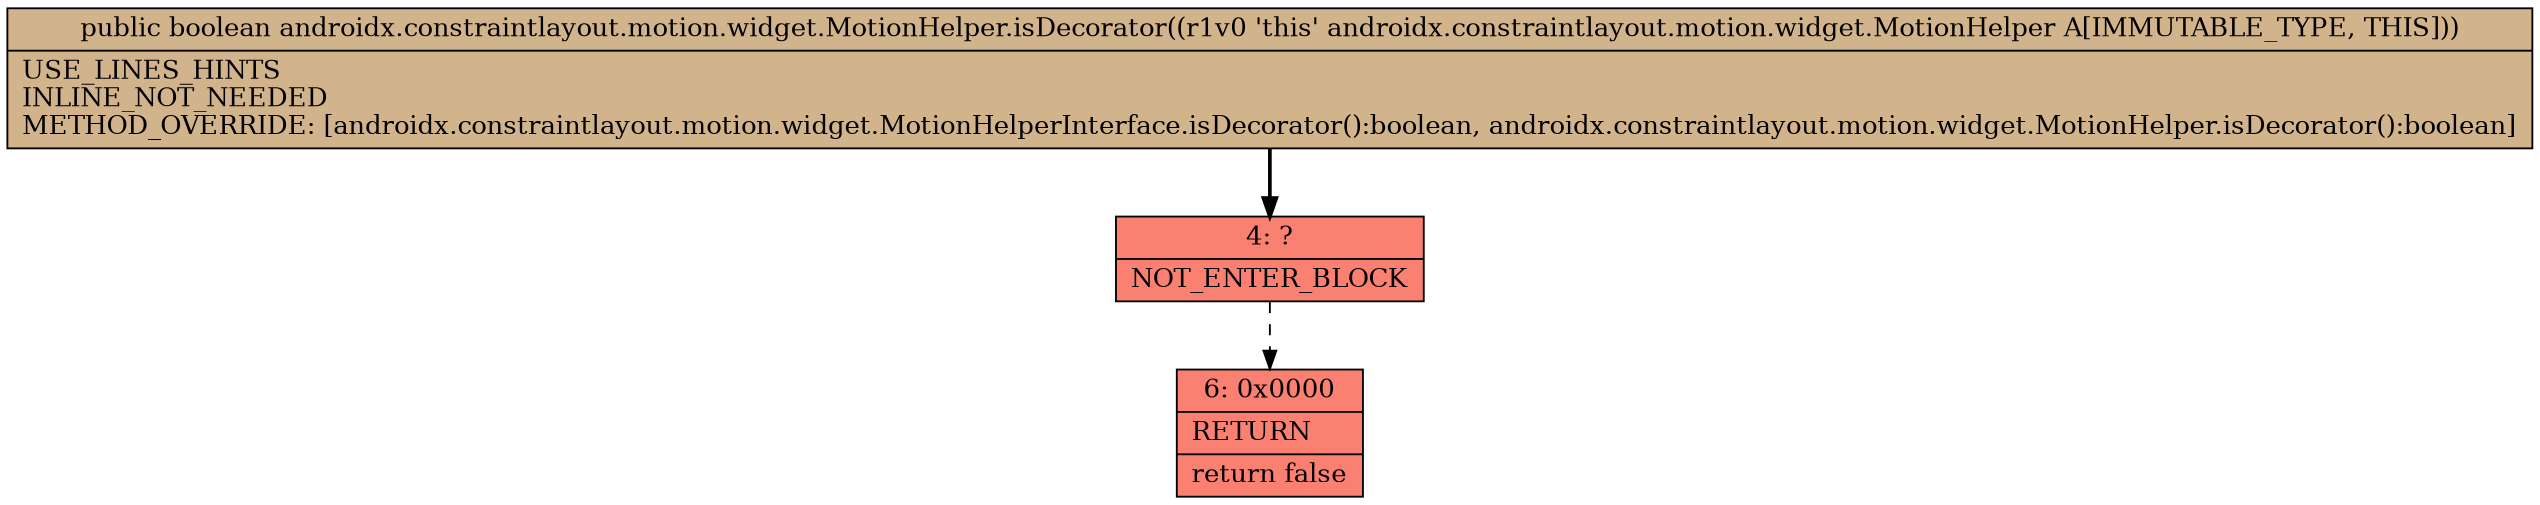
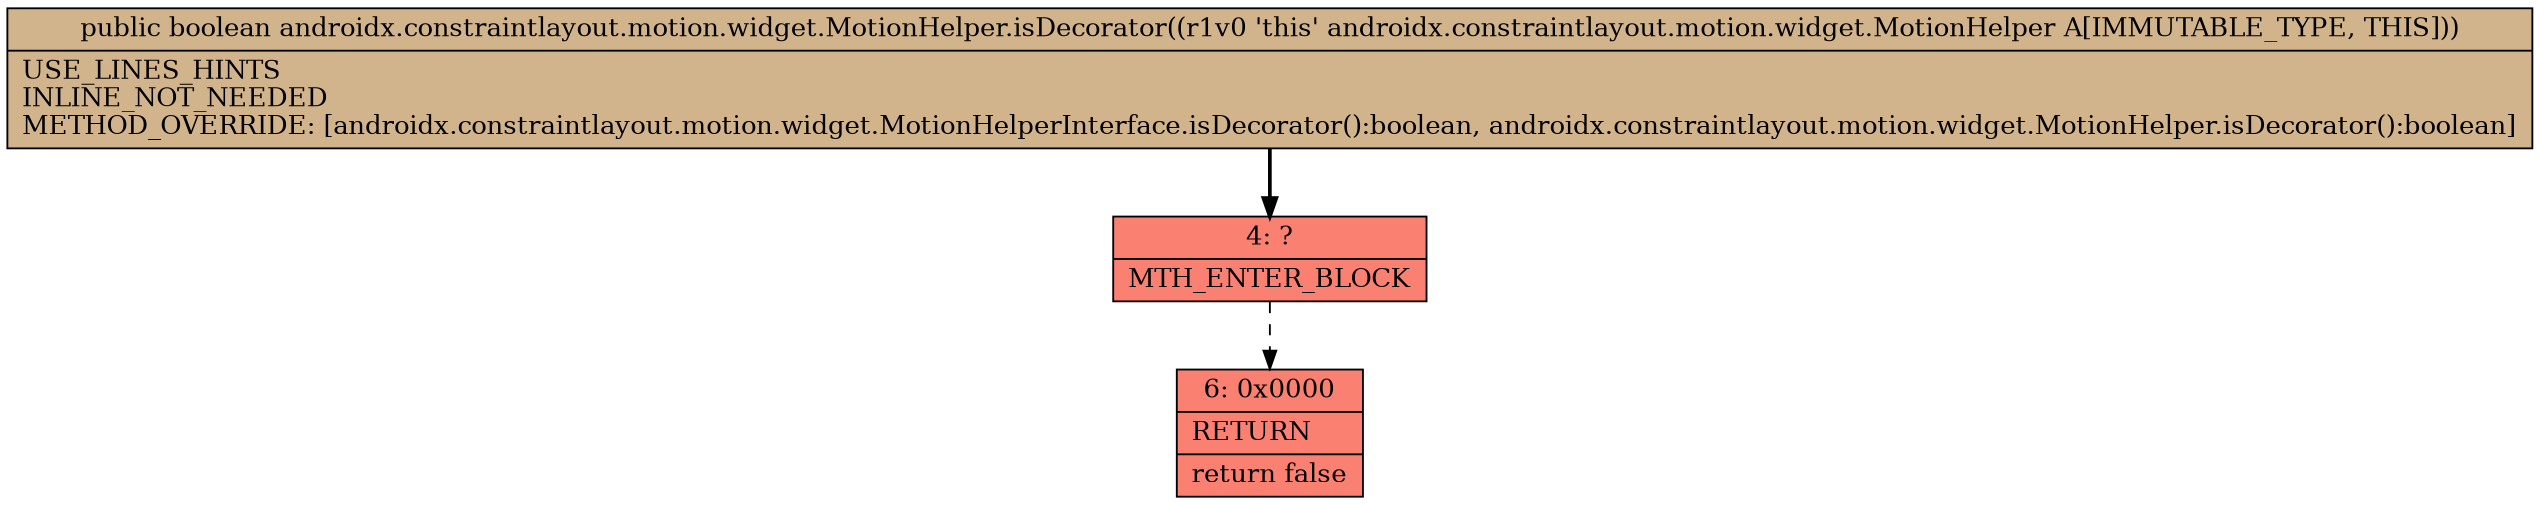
(1270, 279) -> (1270, 279)
